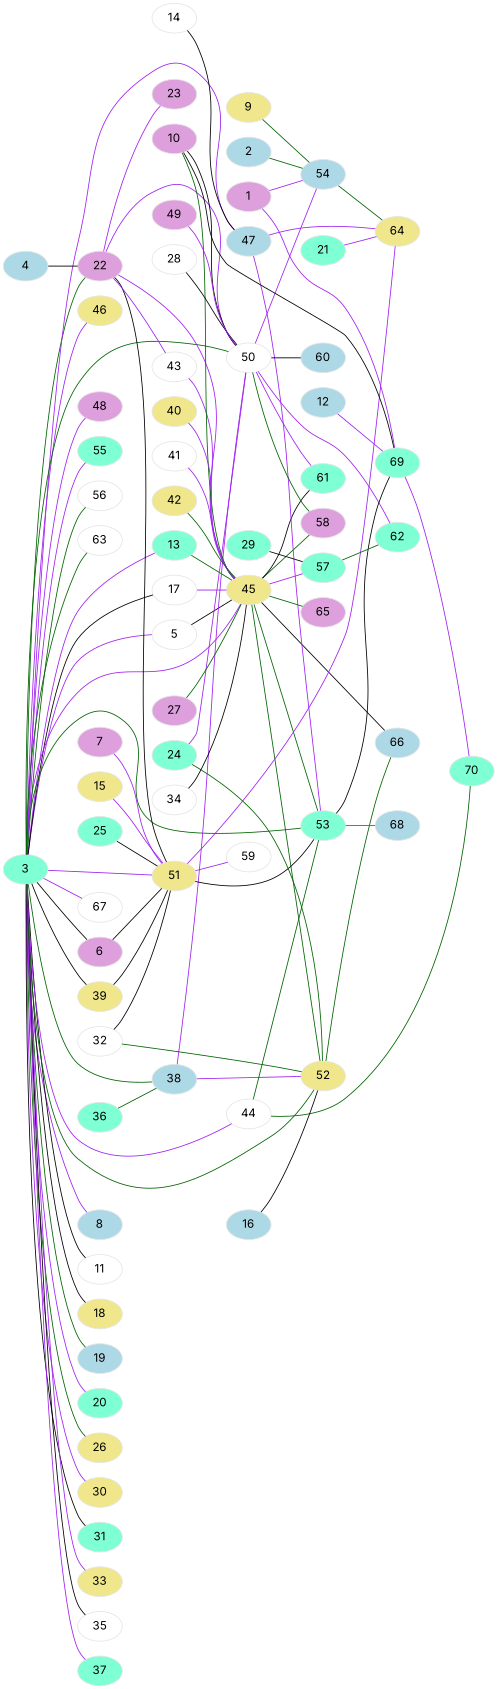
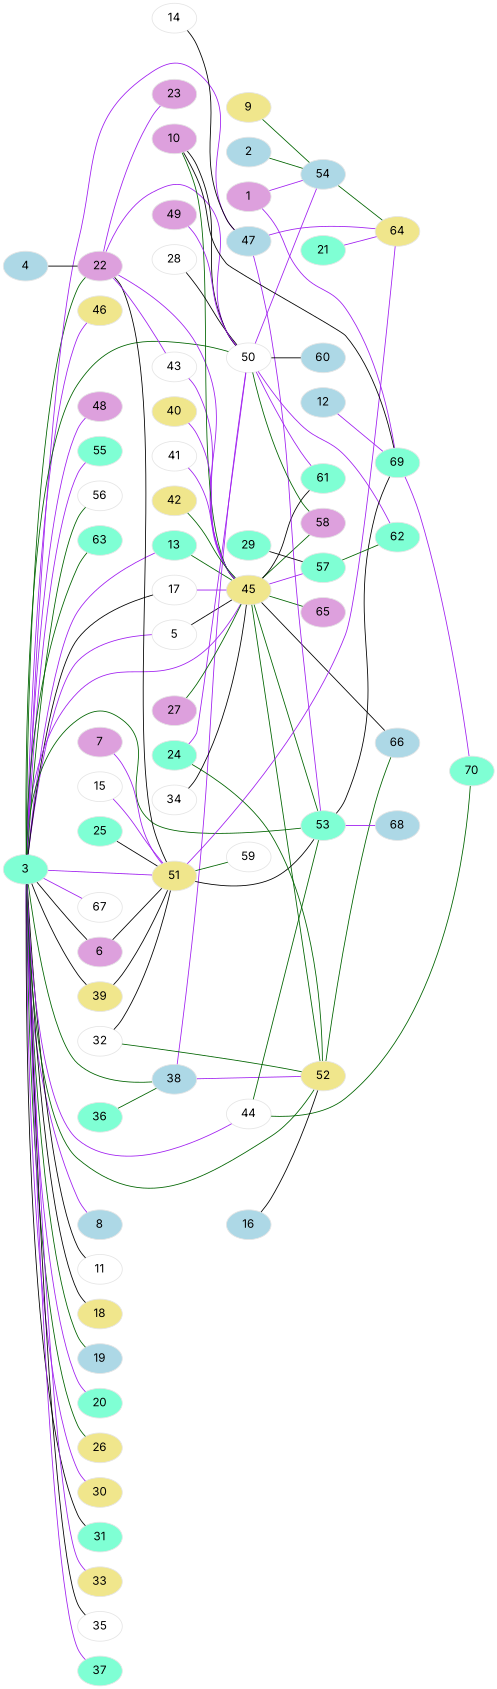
(100, 540) -> (100, 540)
(100, 787) -> (100, 787)
(212, 866) -> (212, 866)
